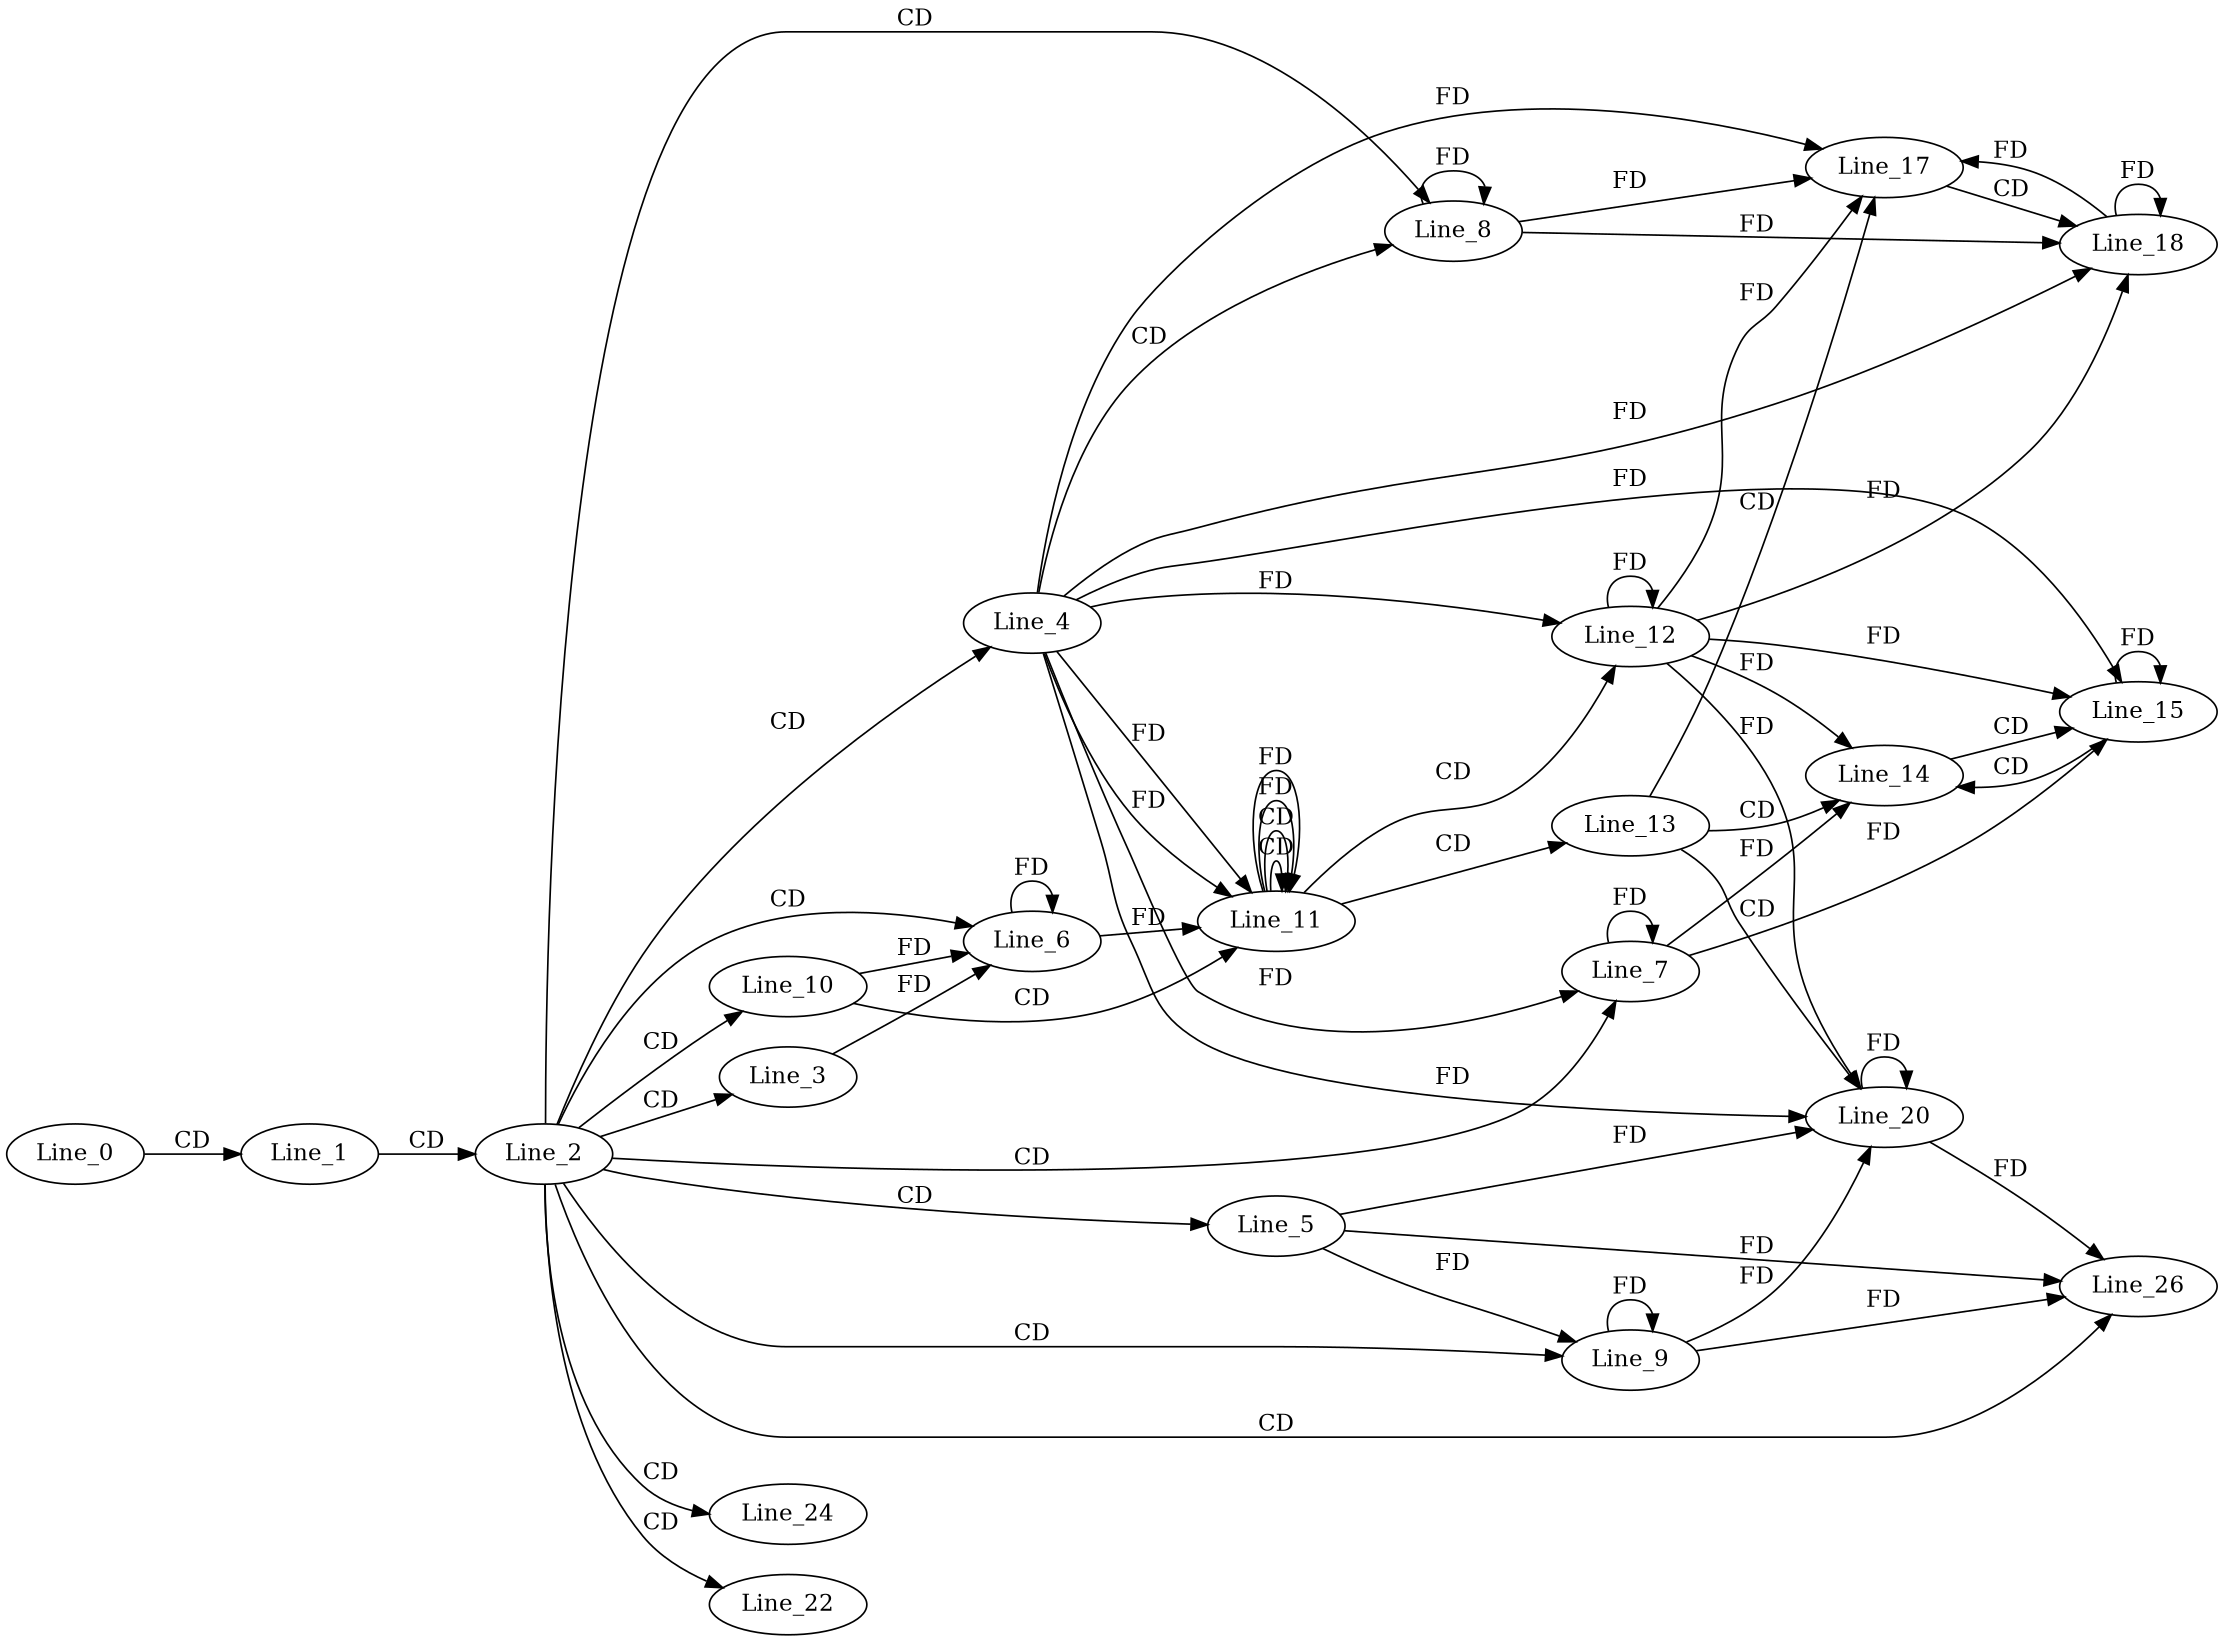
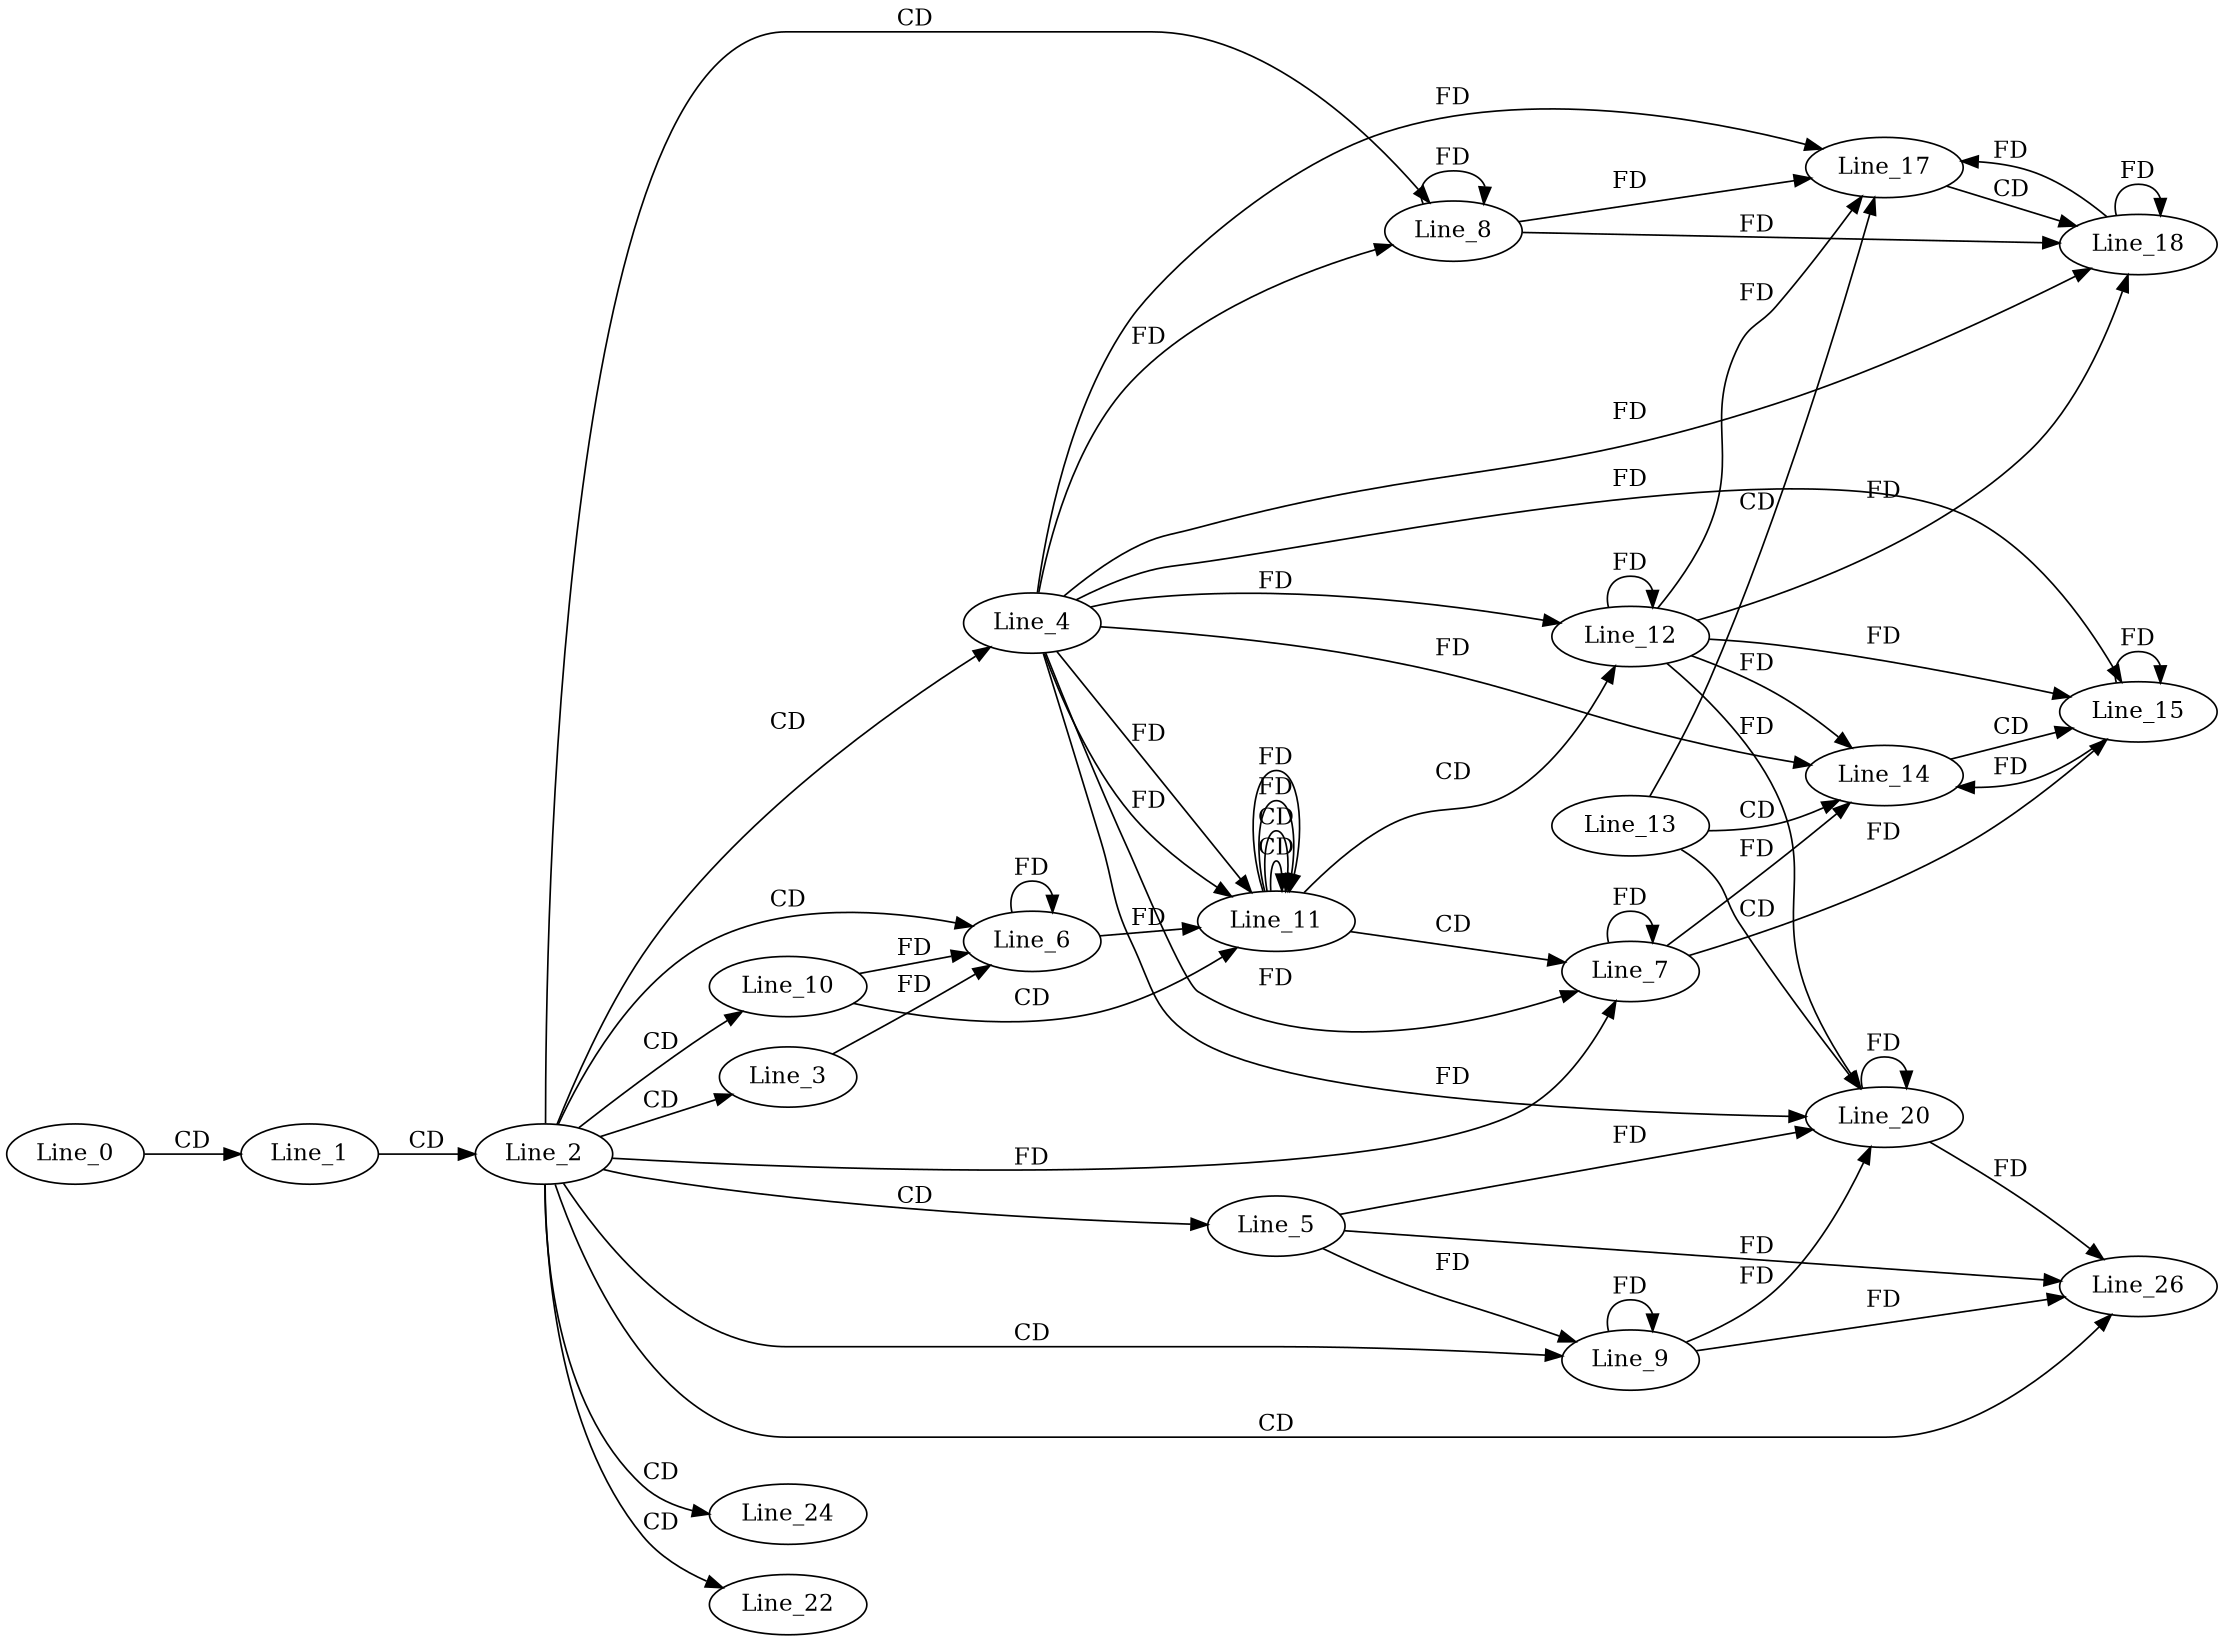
(1149, 338) -> (1149, 338)
none -> (1451, 675)
(2011, 768) -> (2011, 768)
(1446, 876) -> (1449, 946)
(1032, 1158) -> (1032, 1158)
